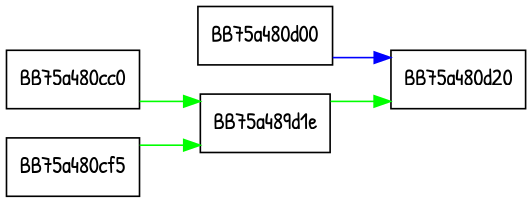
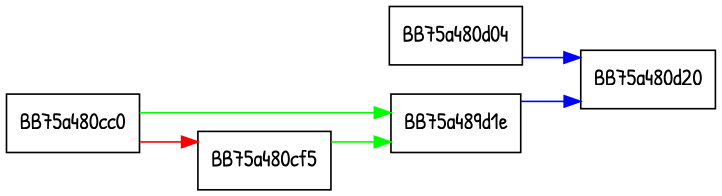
(265, 36) -> (456, 36)
(352, 101) -> (543, 101)
none -> (161, 142)
